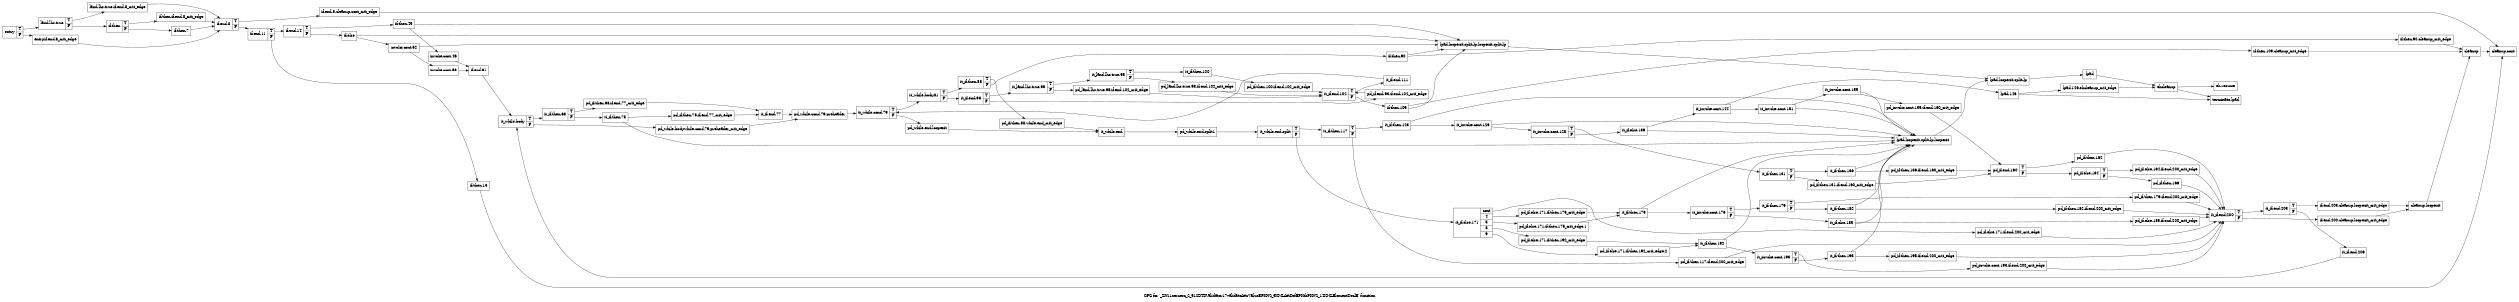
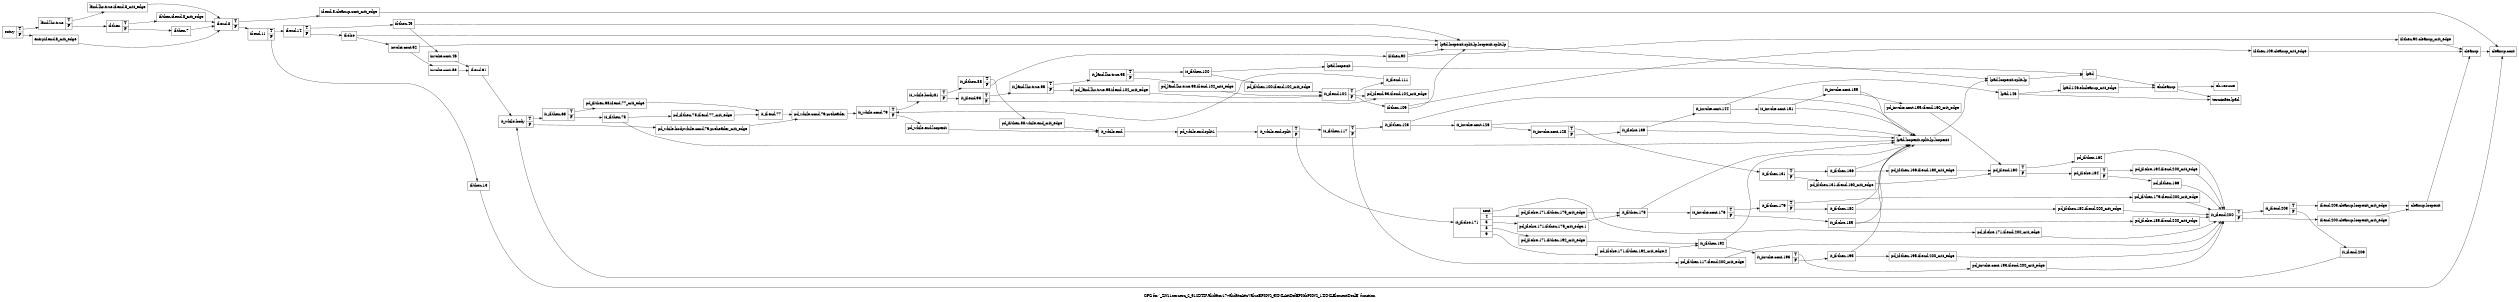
none -> (1339, 66)
(1361, 93) -> (1359, 96)
